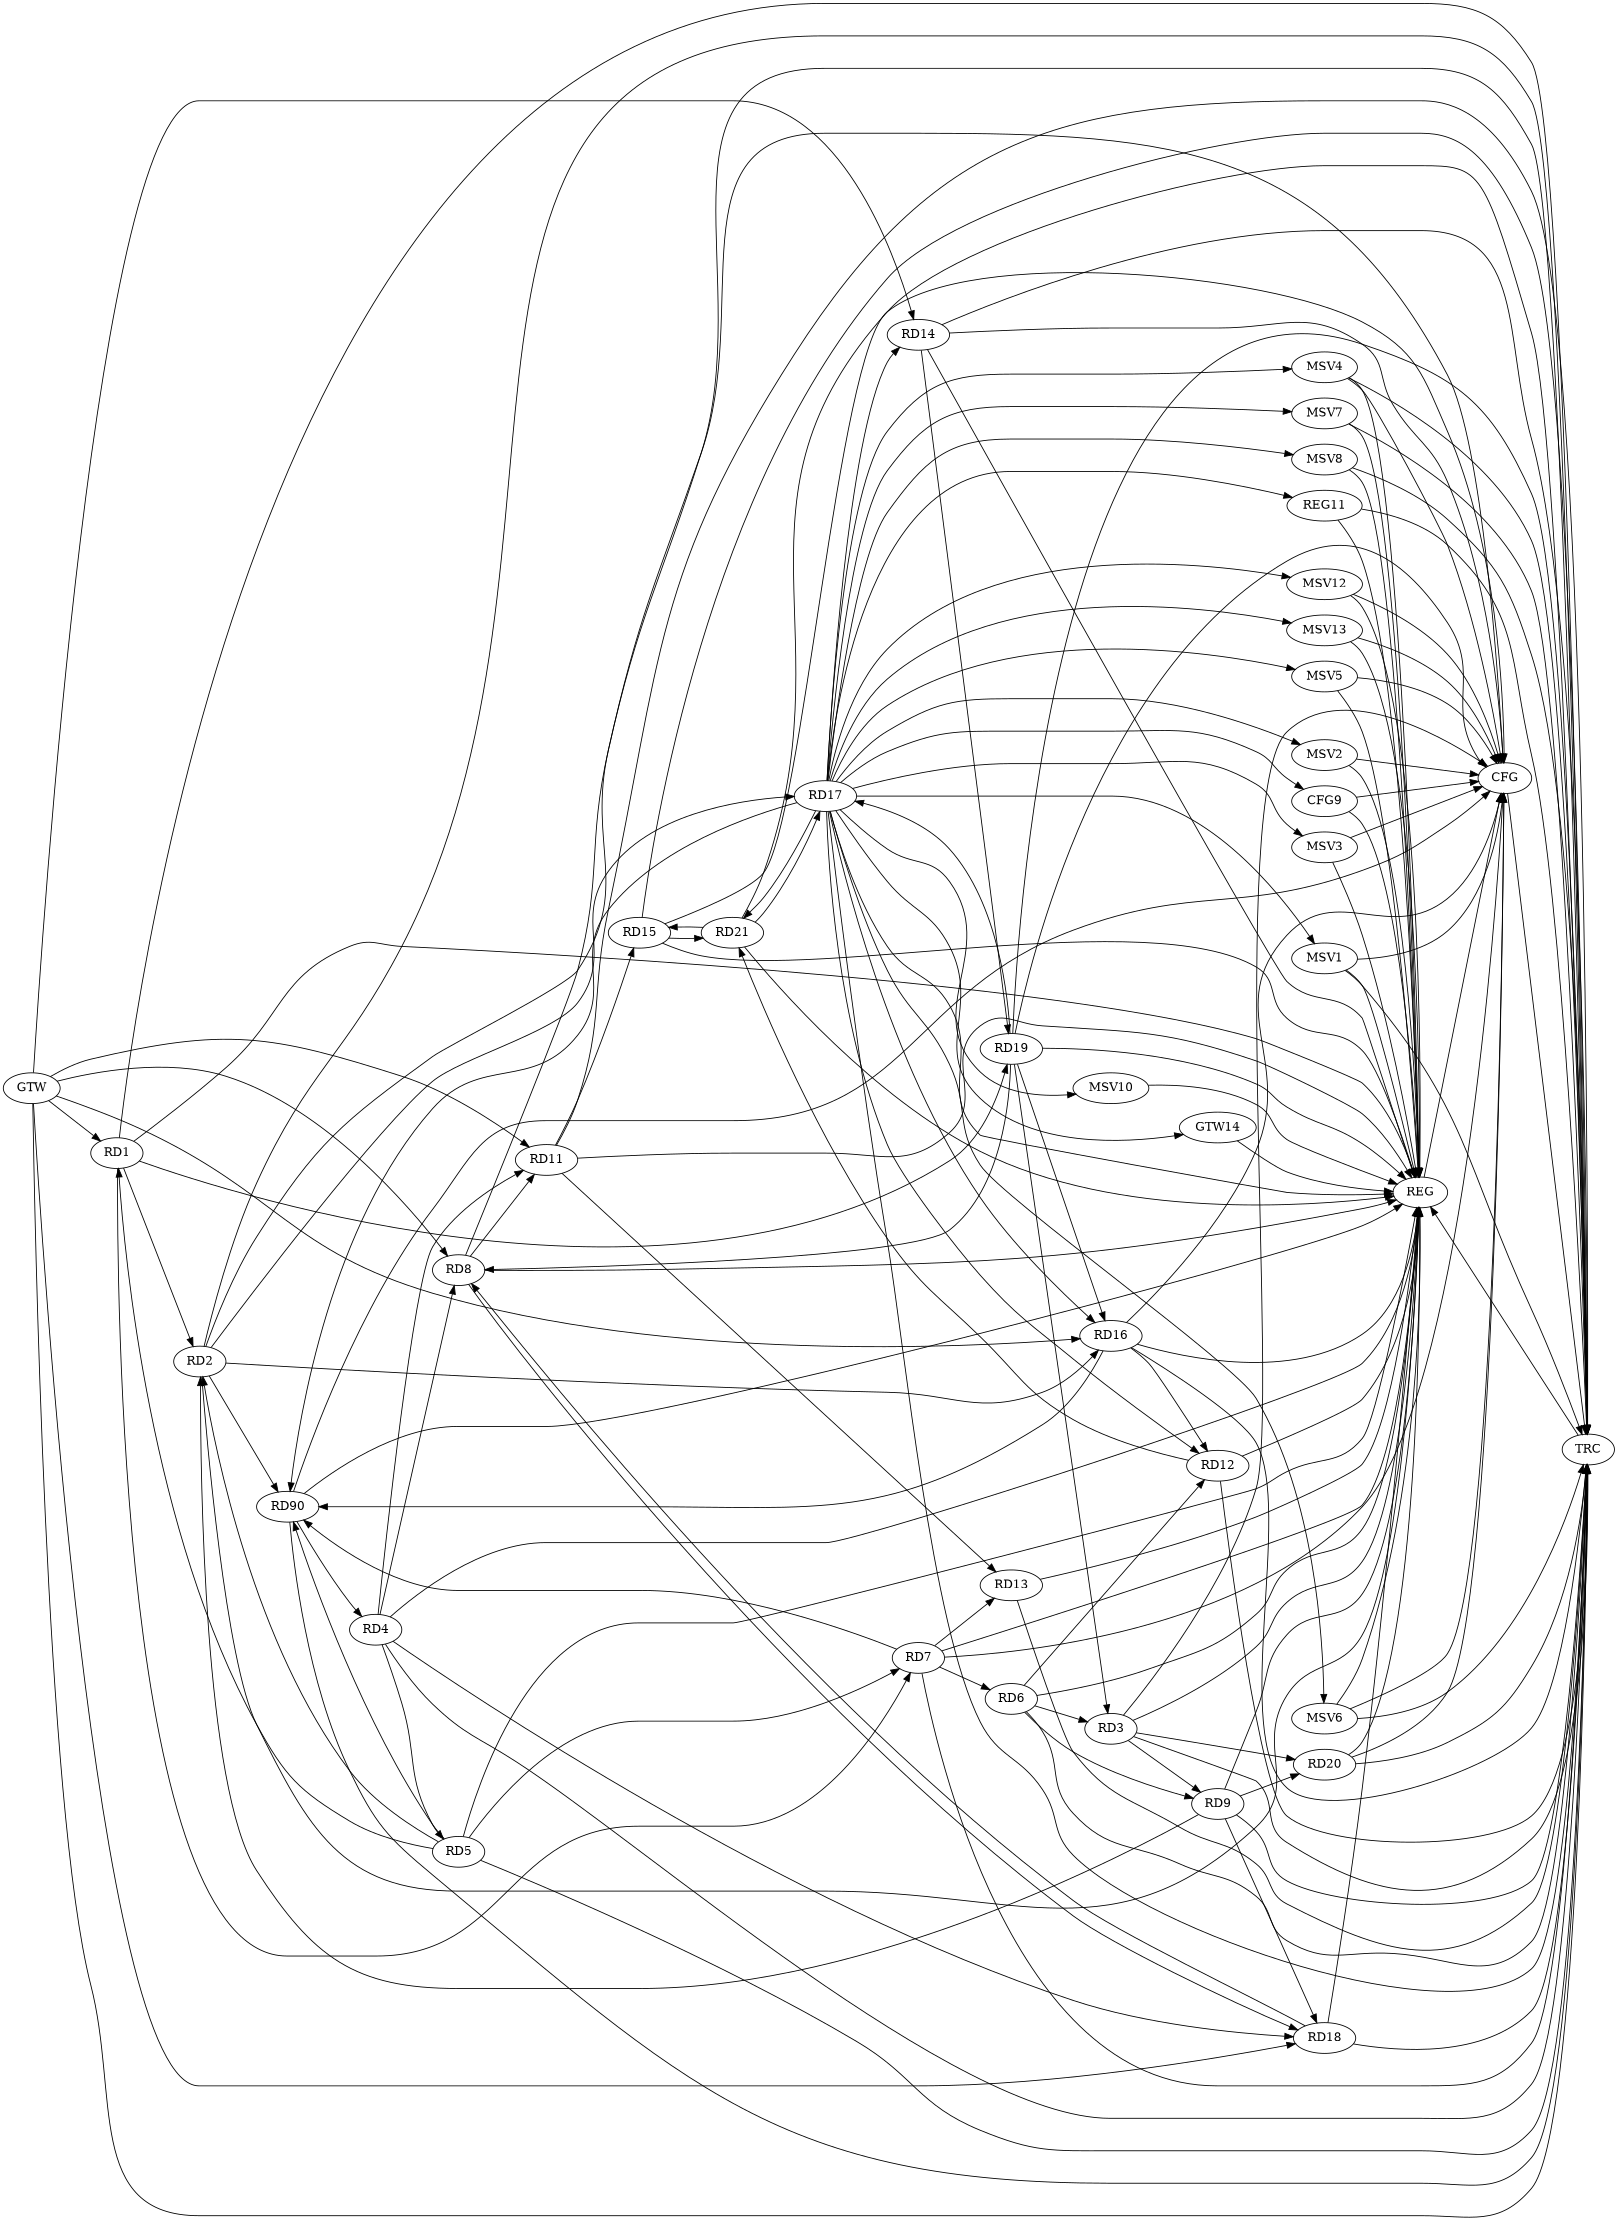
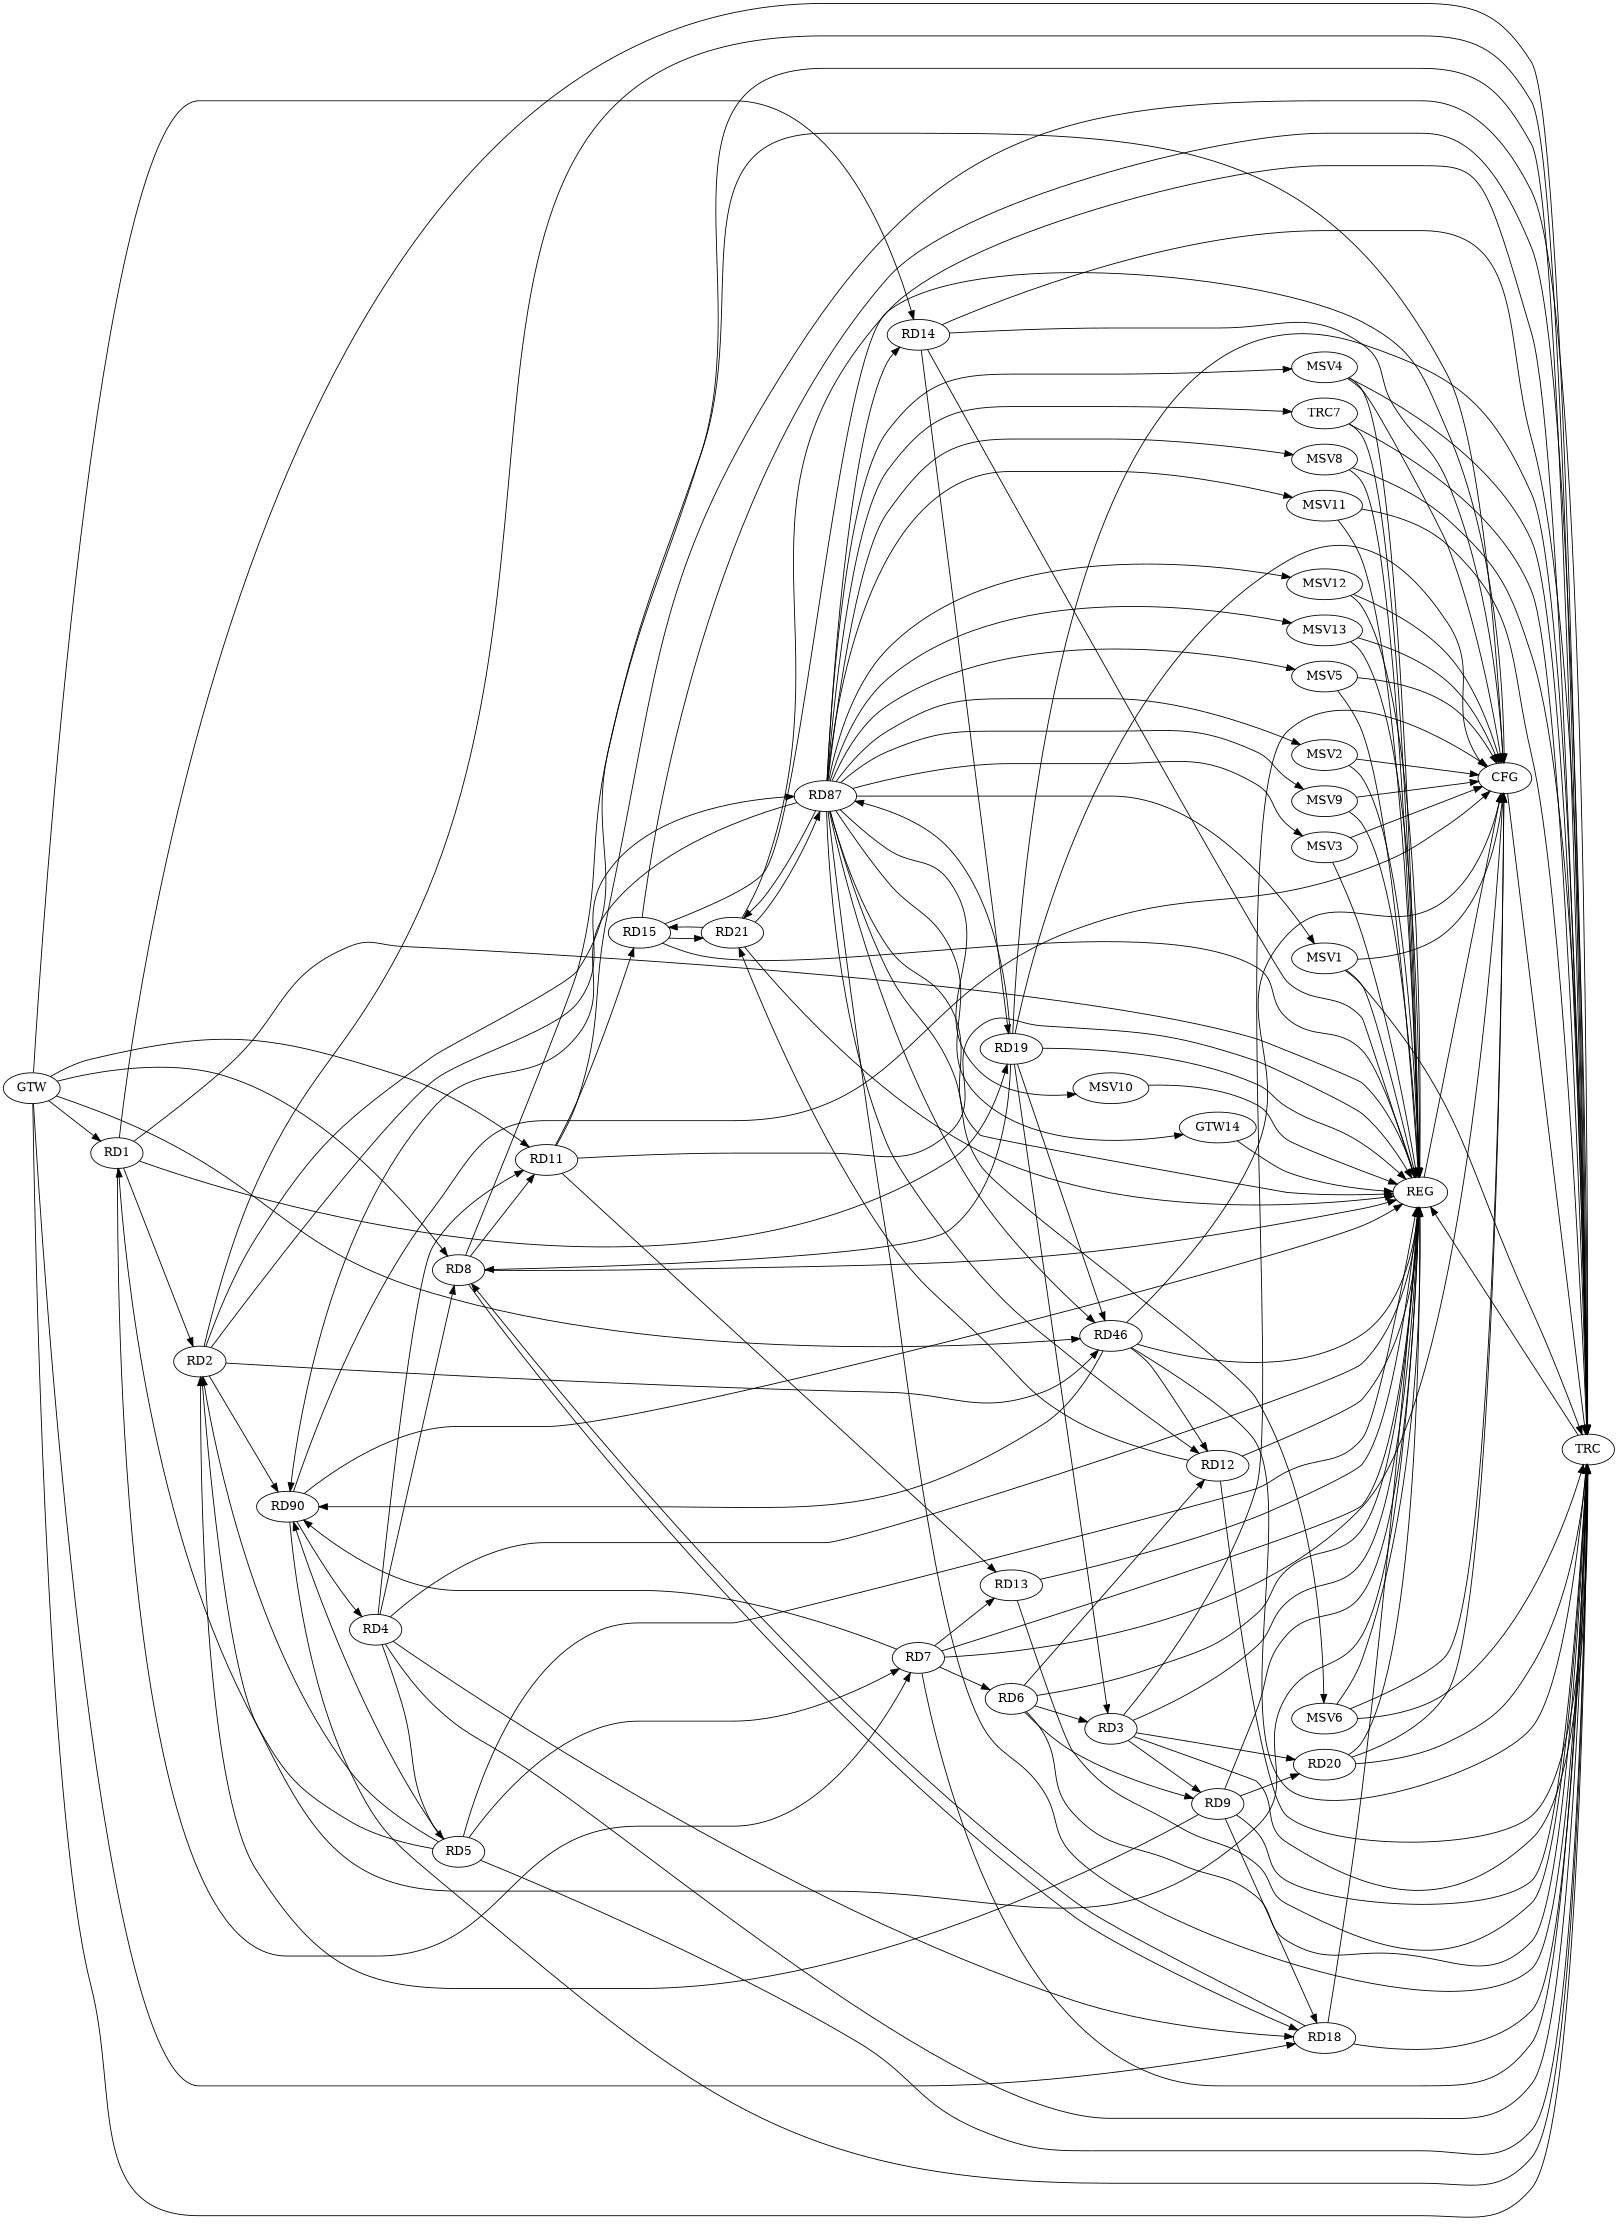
(1325, 413) -> (1325, 413)
(1325, 506) -> (1325, 506)
(825, 796) -> (825, 796)
(1325, 801) -> (1325, 801)
(1111, 1336) -> (1111, 1336)
